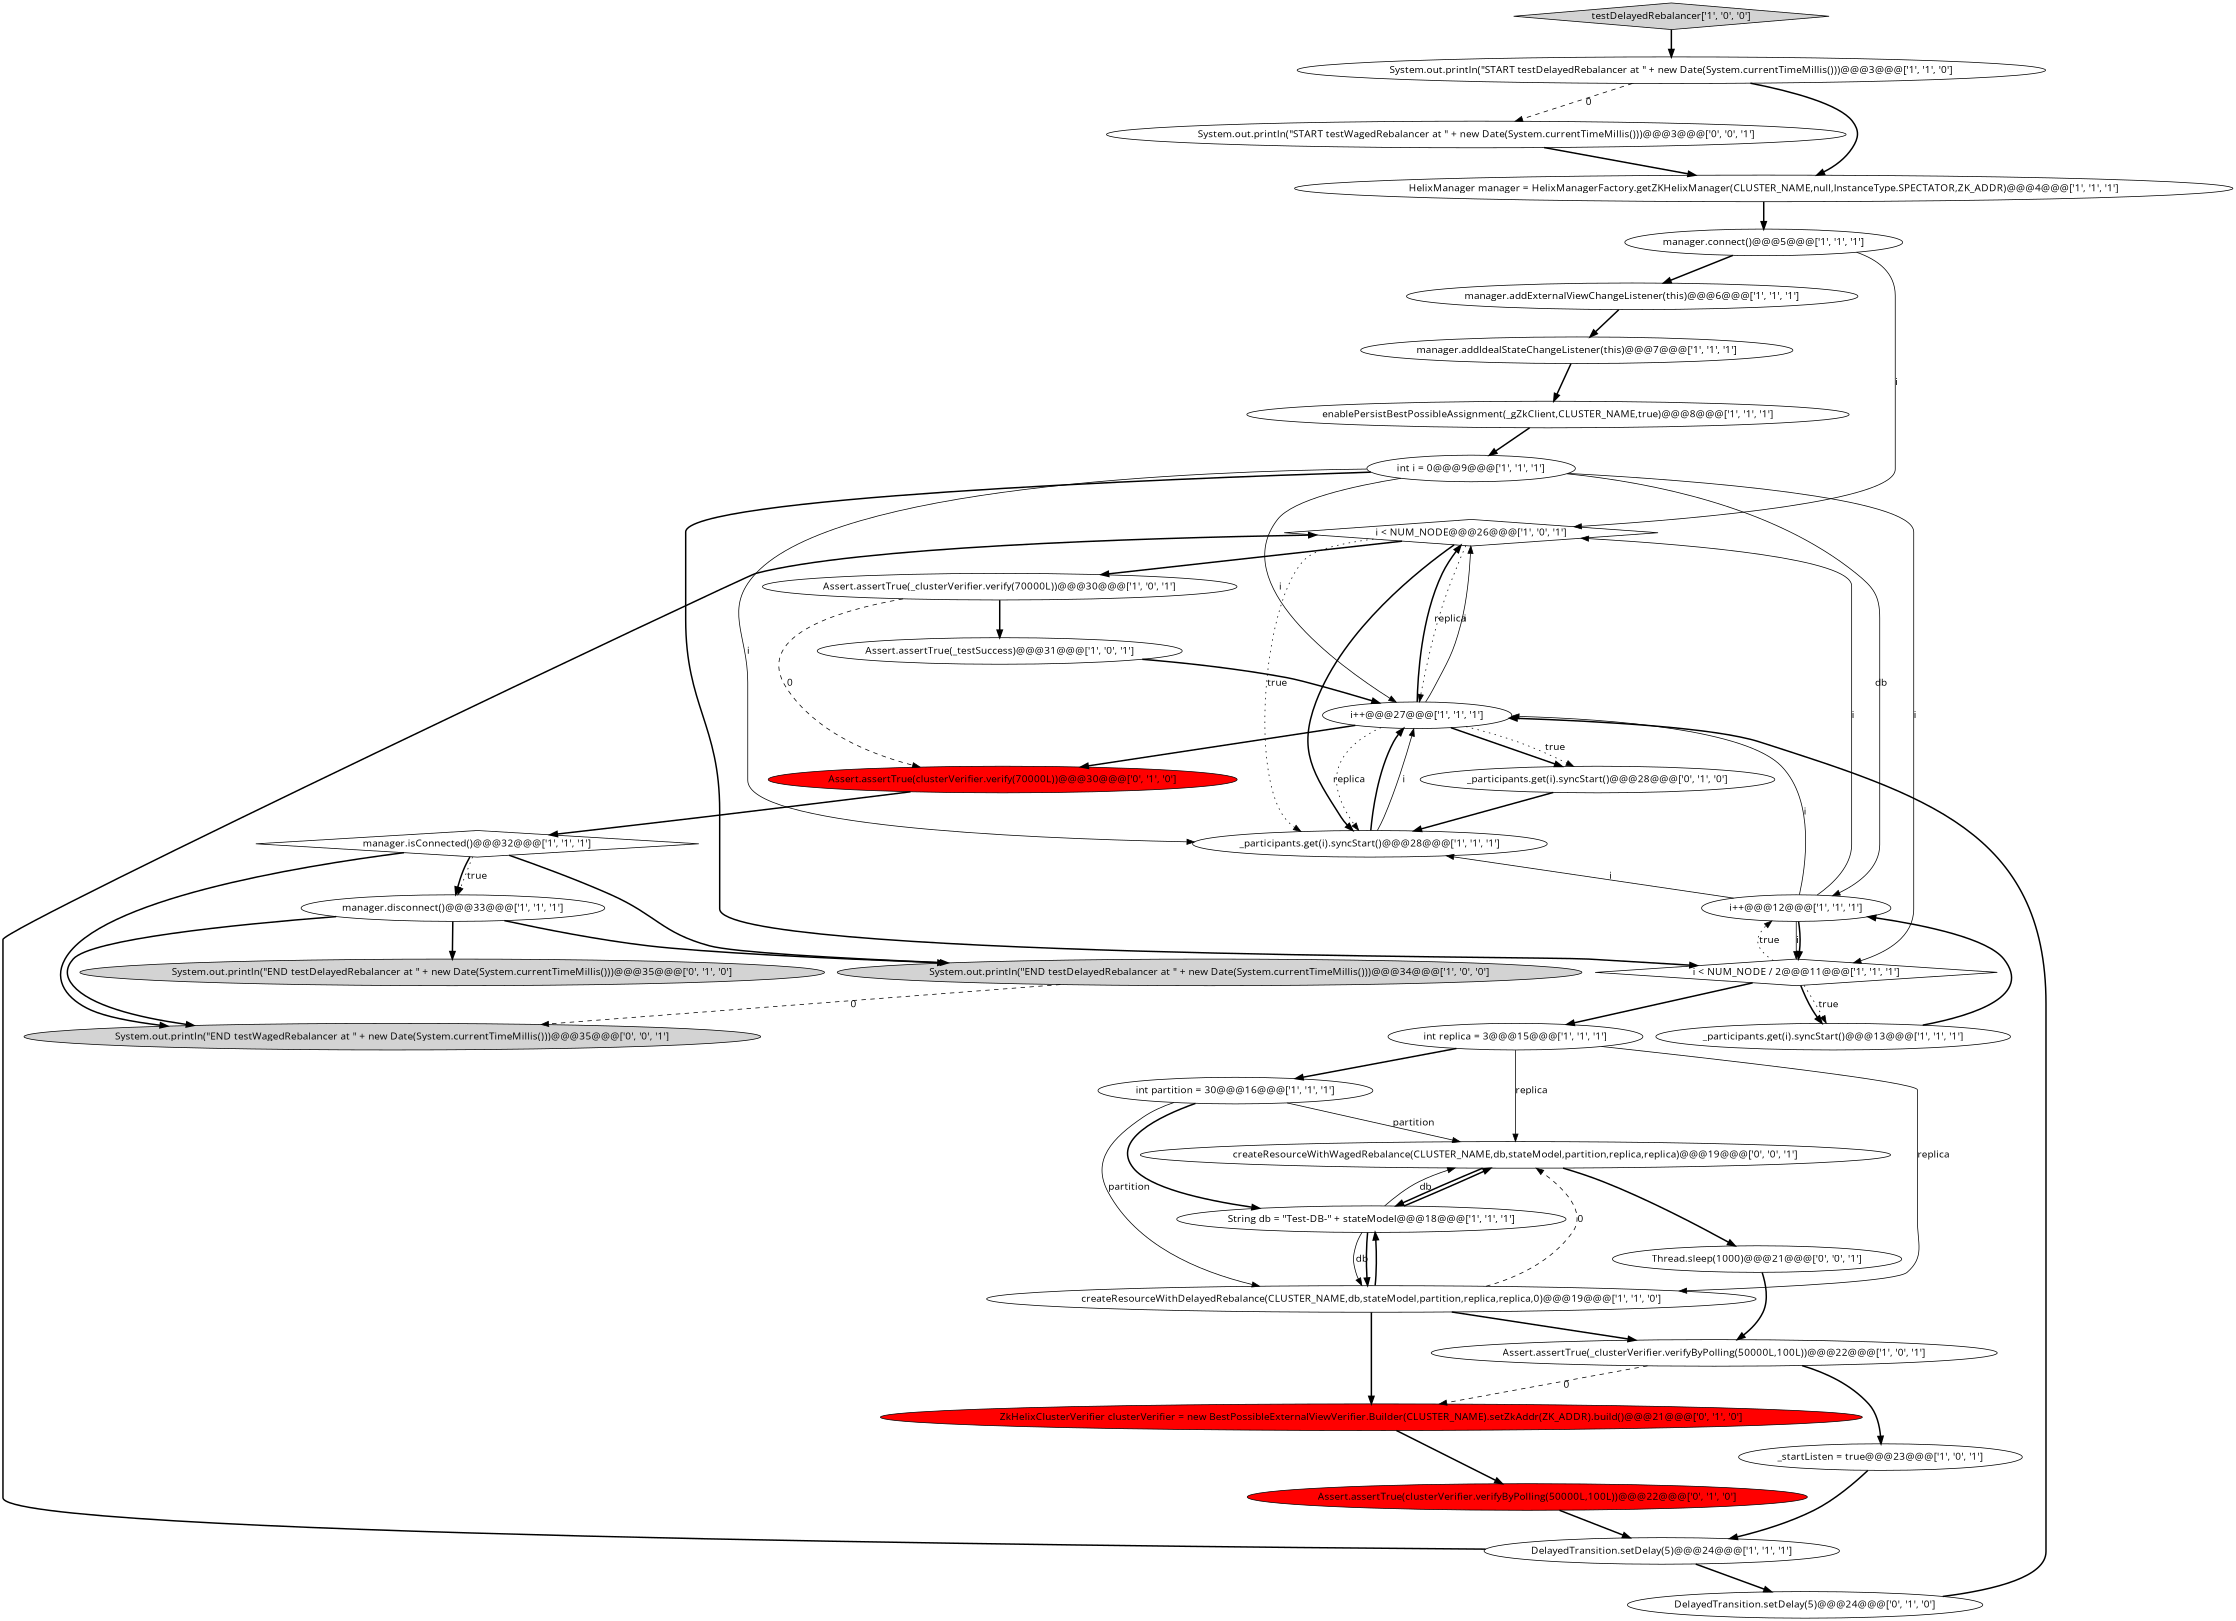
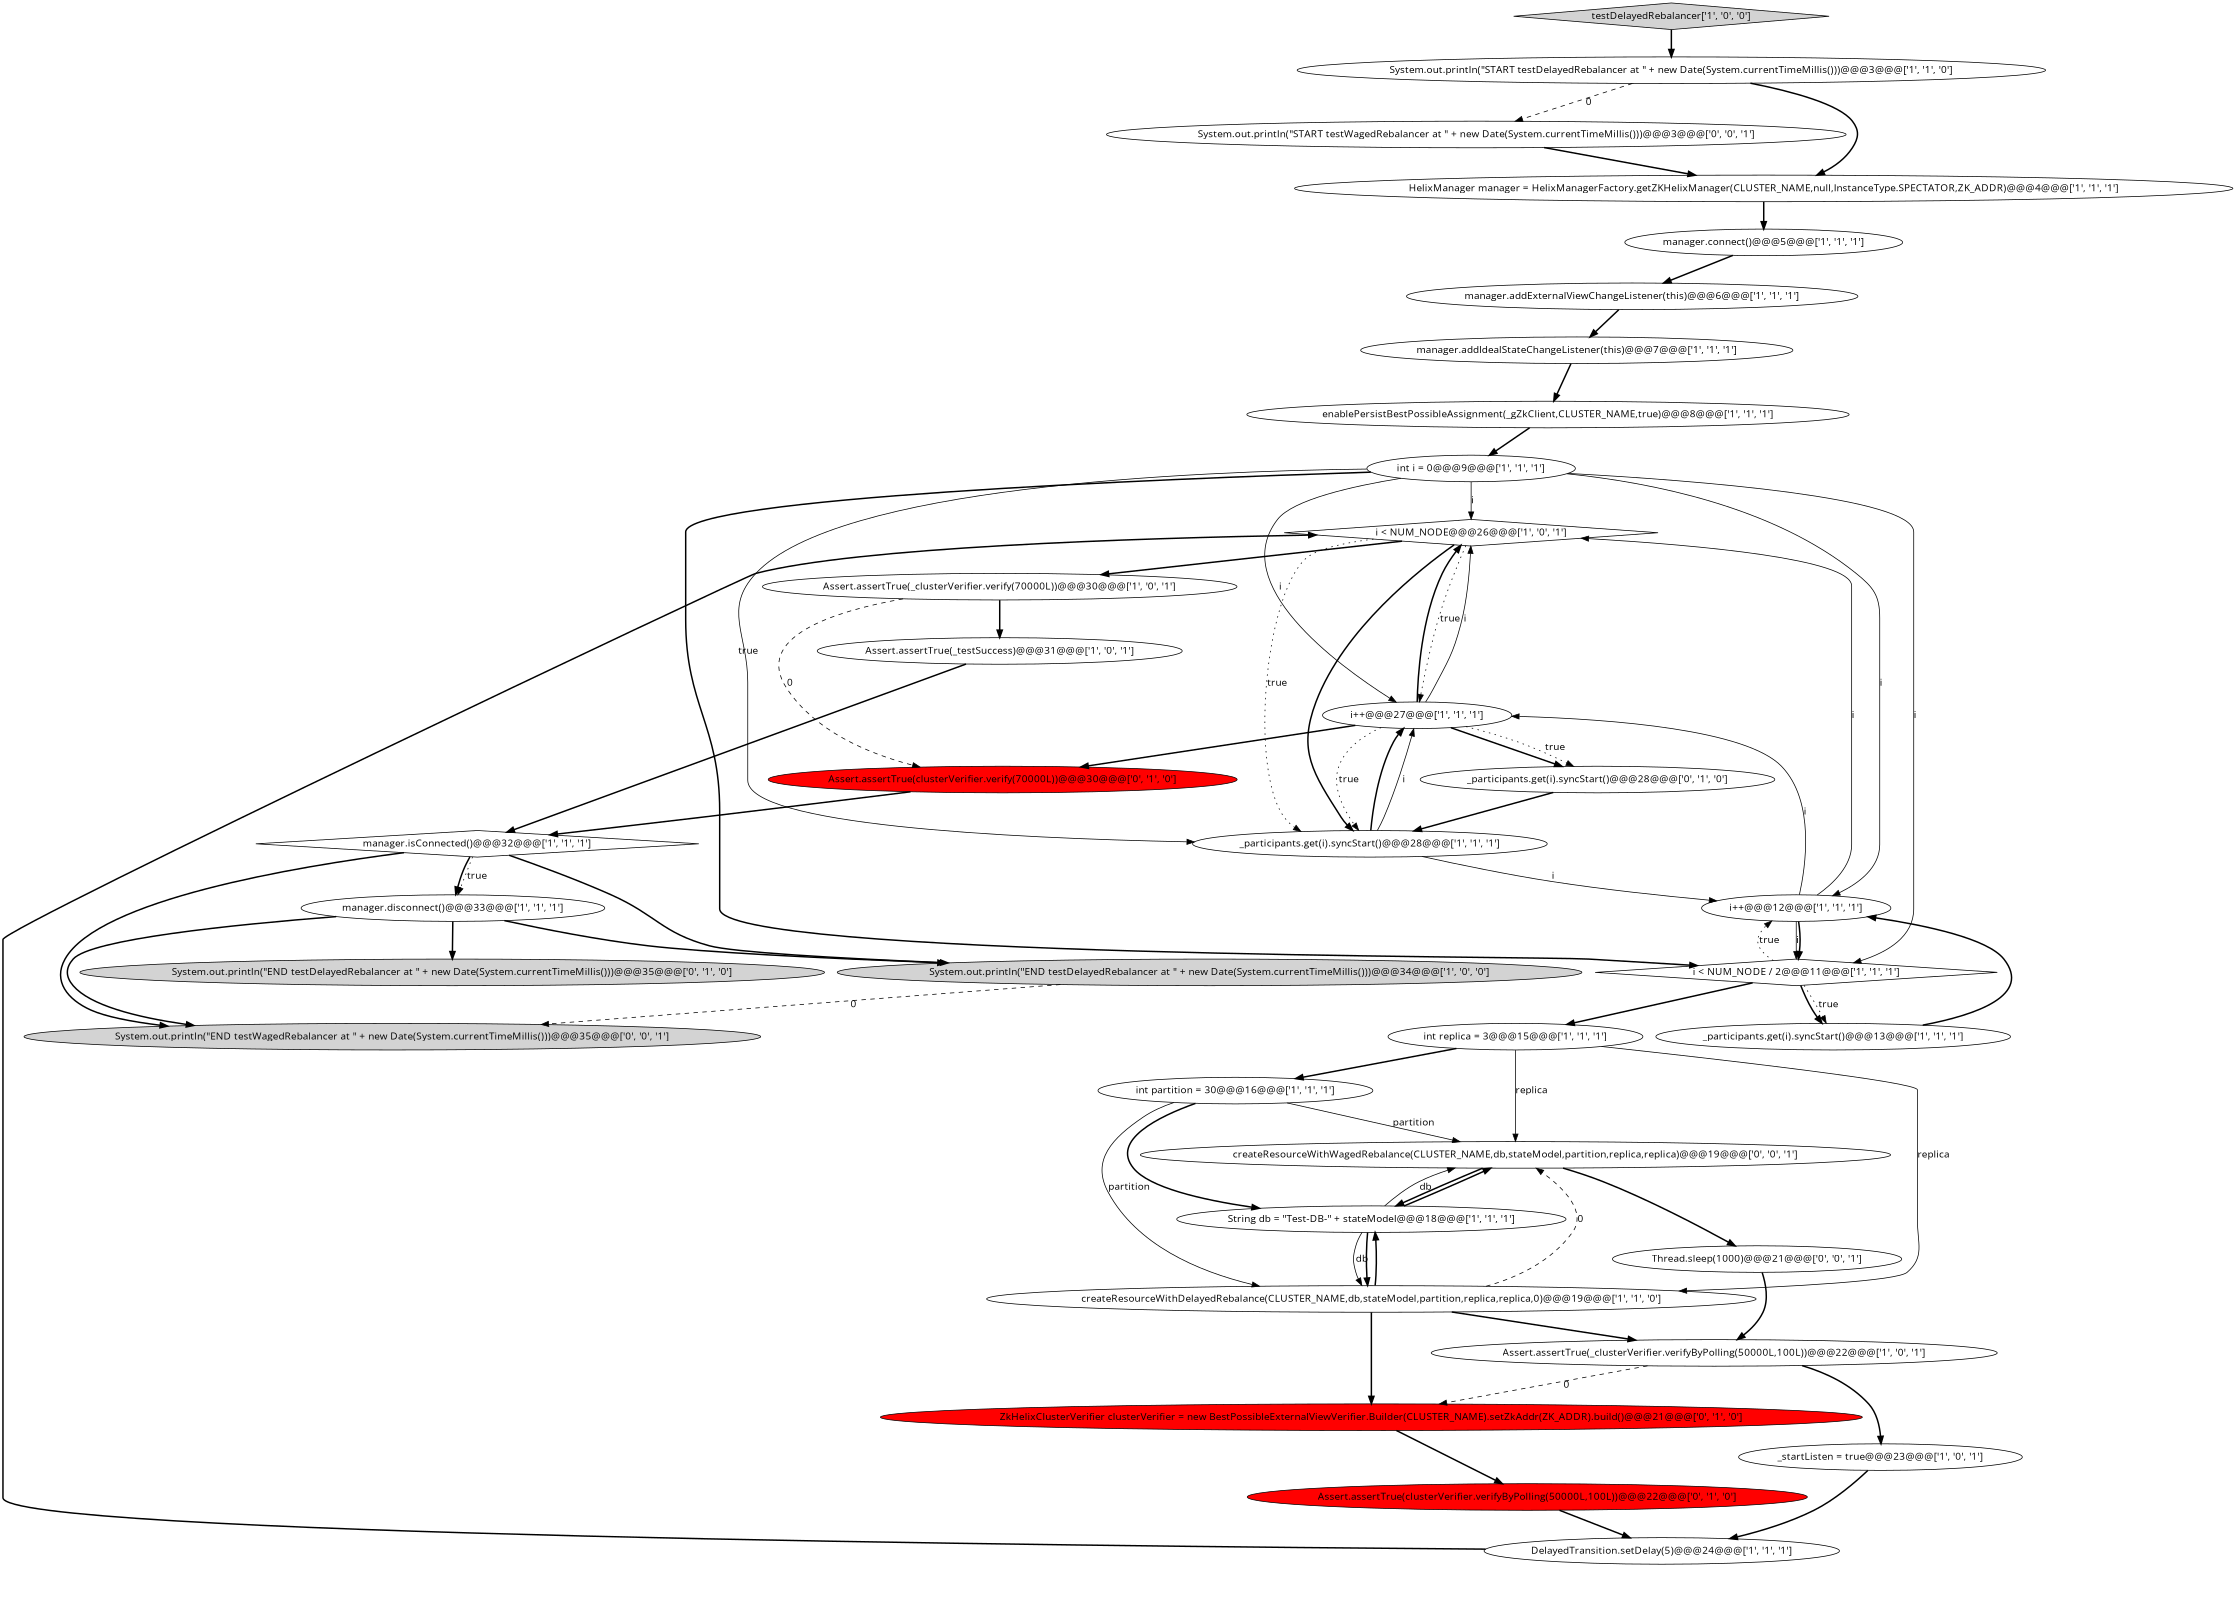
(1859, 492) -> (1471, 497)
(1450, 619) -> (1450, 619)
(748, 651) -> (748, 651)
(1259, 673) -> (740, 747)
(1881, 683) -> (1881, 683)
(1349, 780) -> (1349, 780)
(1594, 878) -> (1565, 883)
(1805, 1605) -> none
